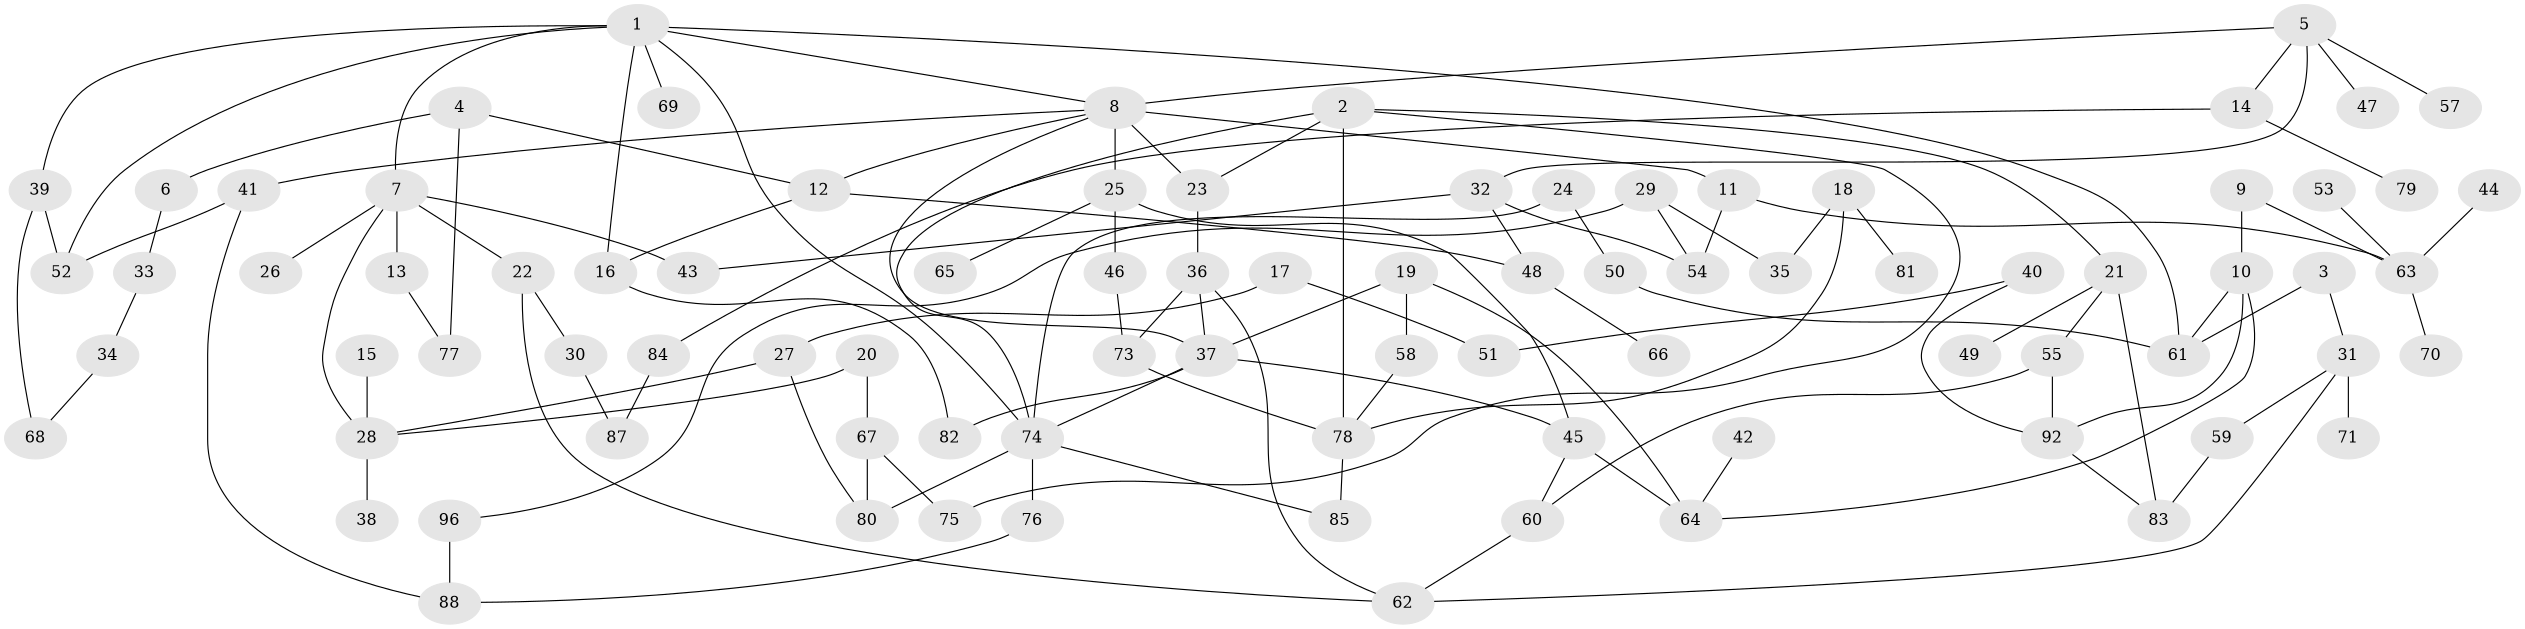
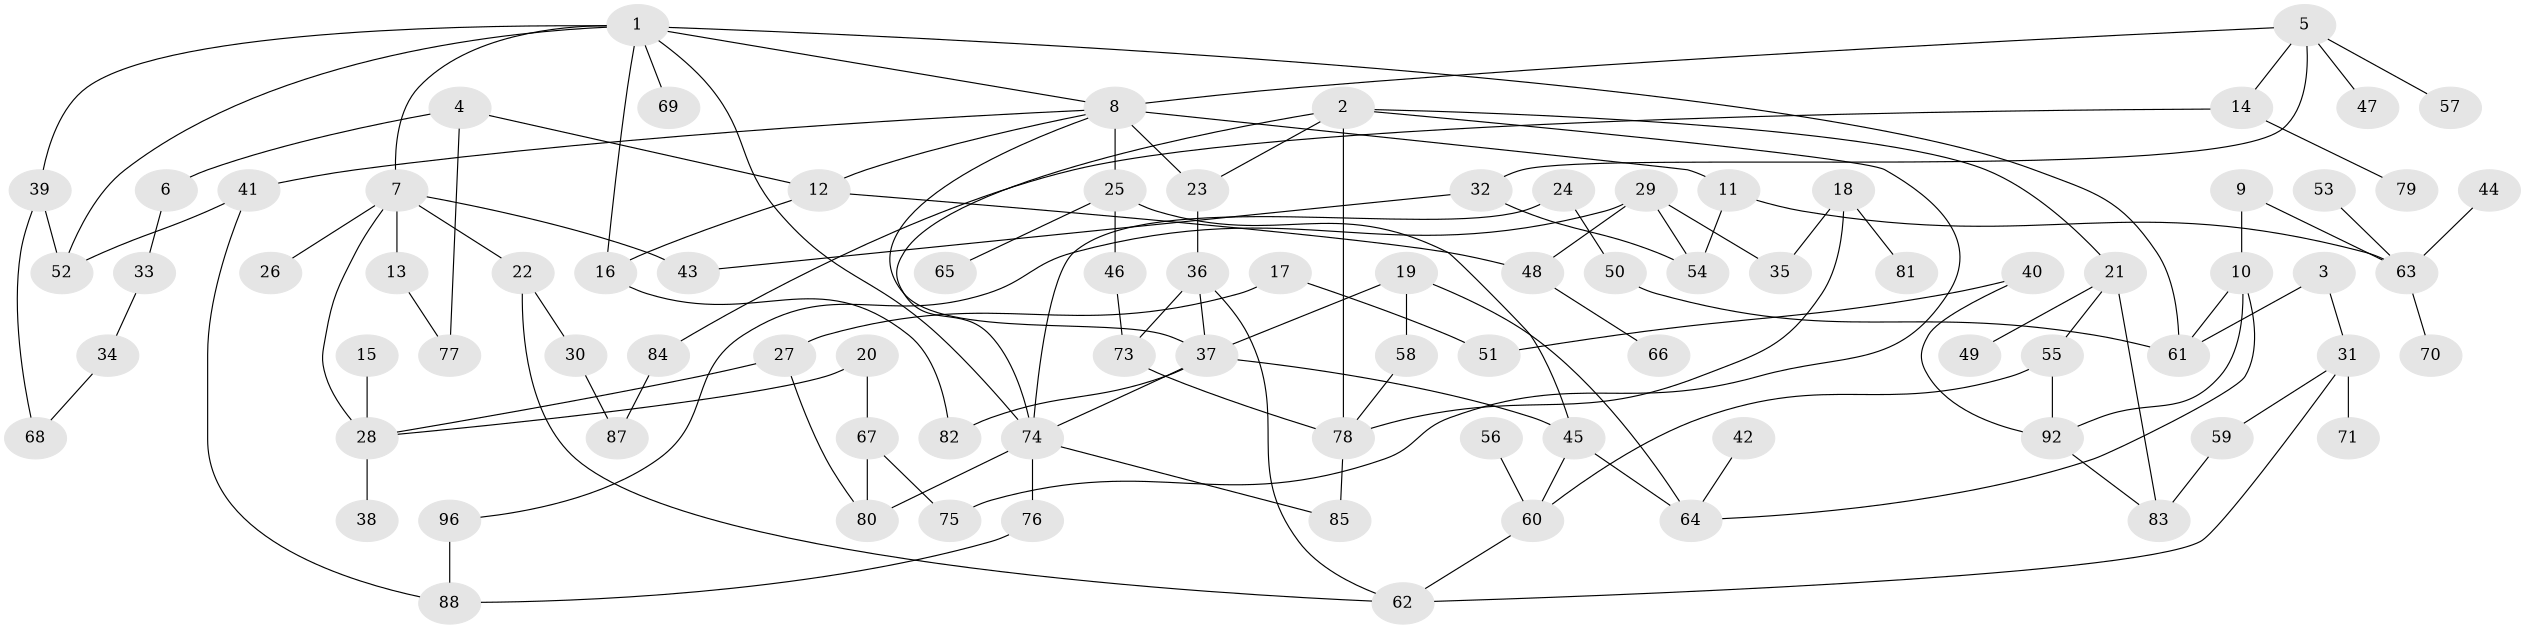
(1510, 237) -> (1598, 225)
none -> (1491, 438)
